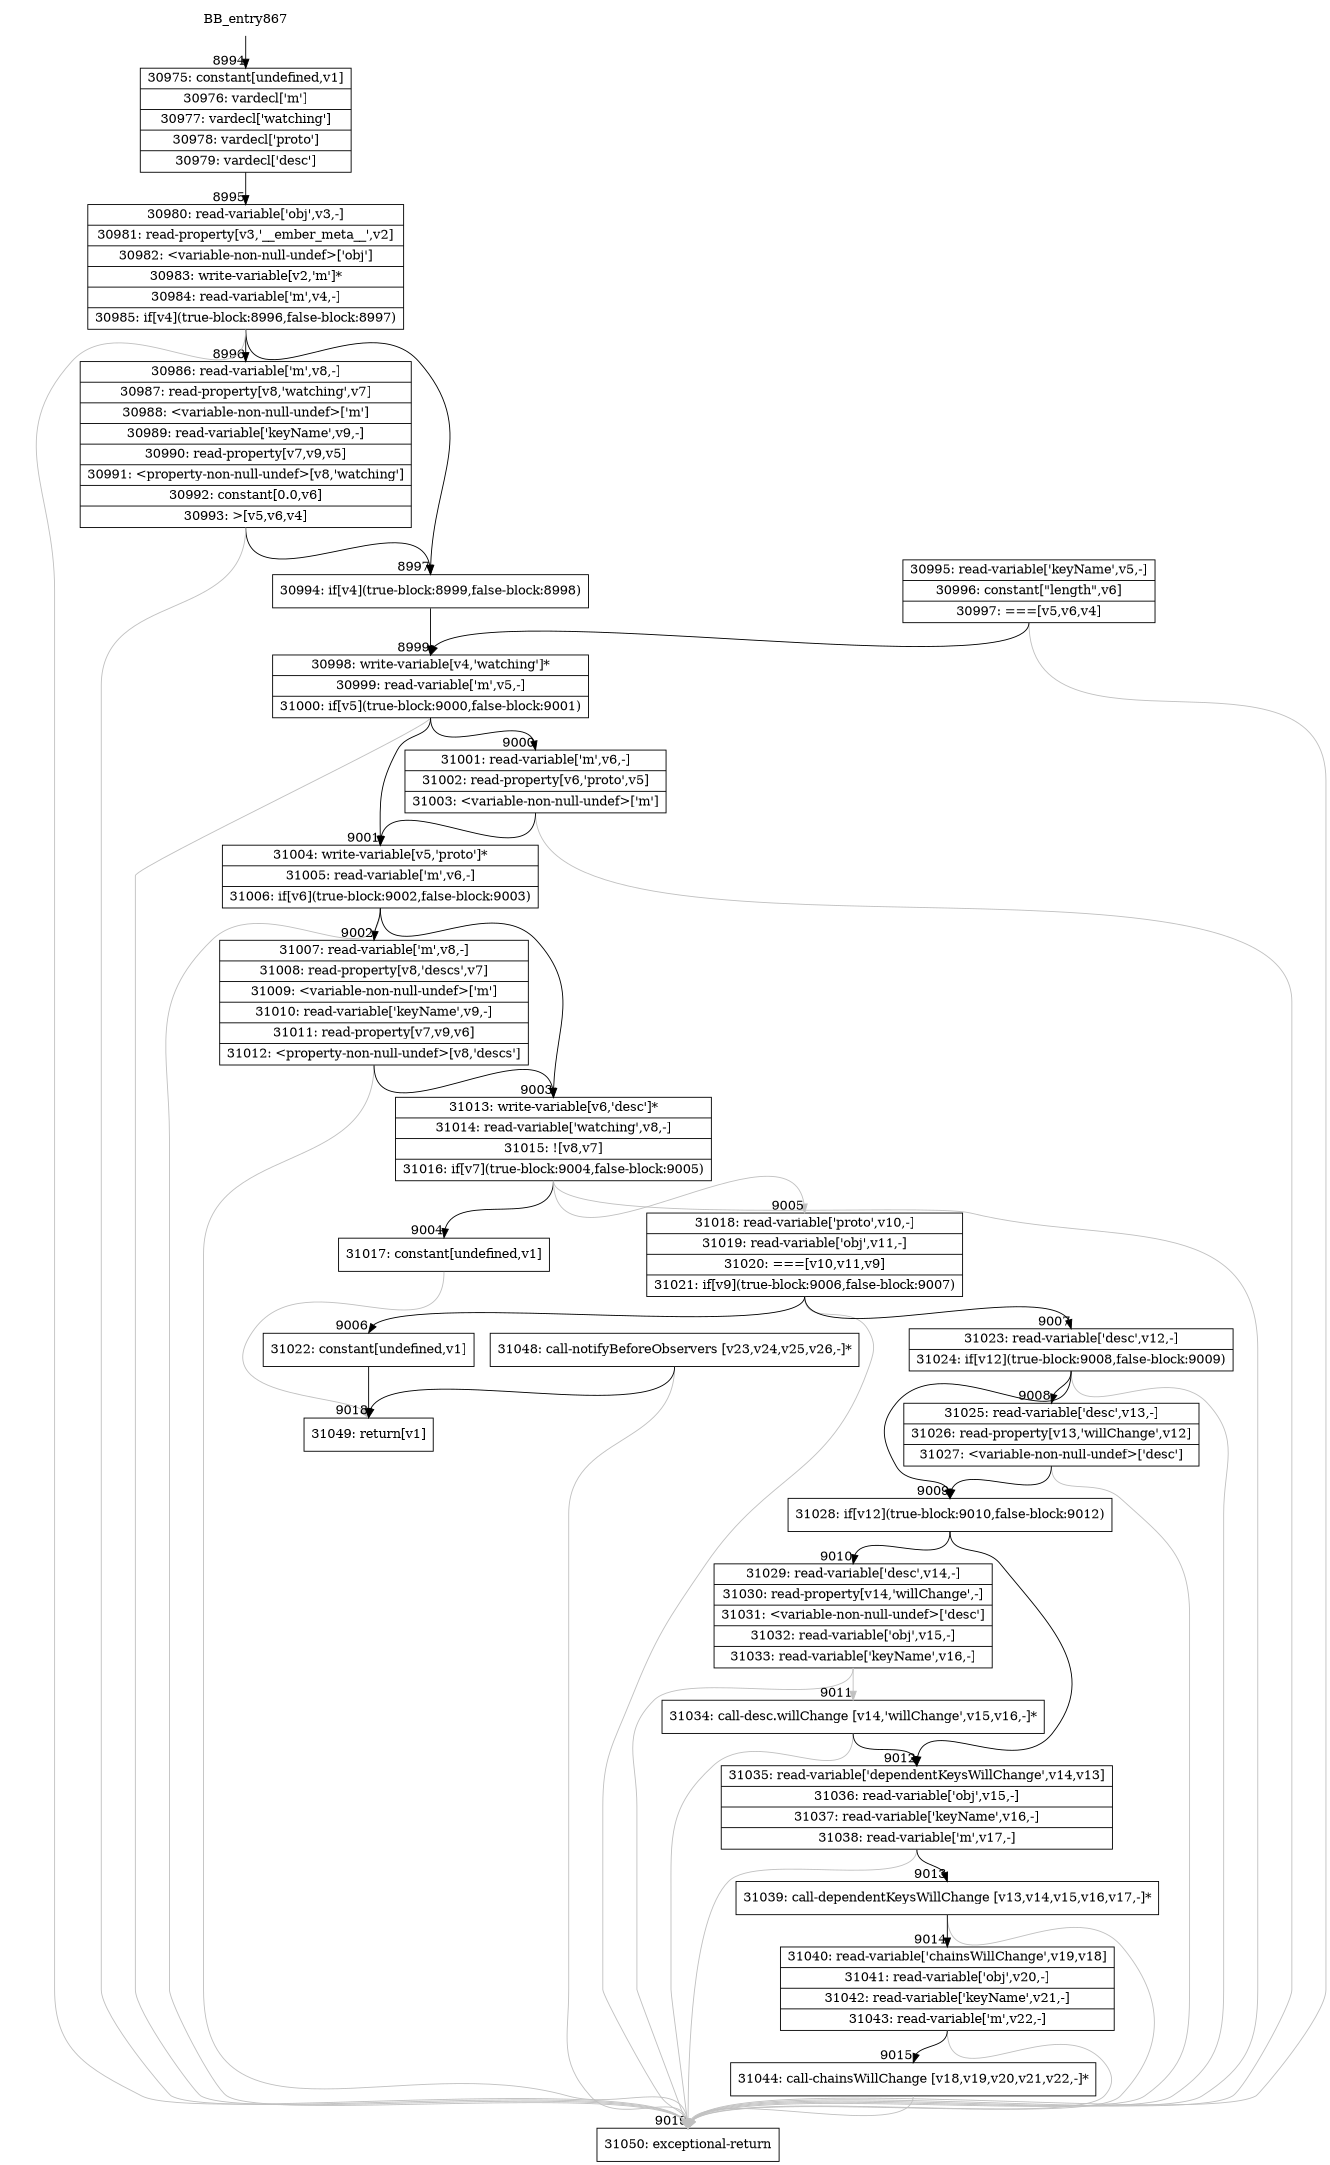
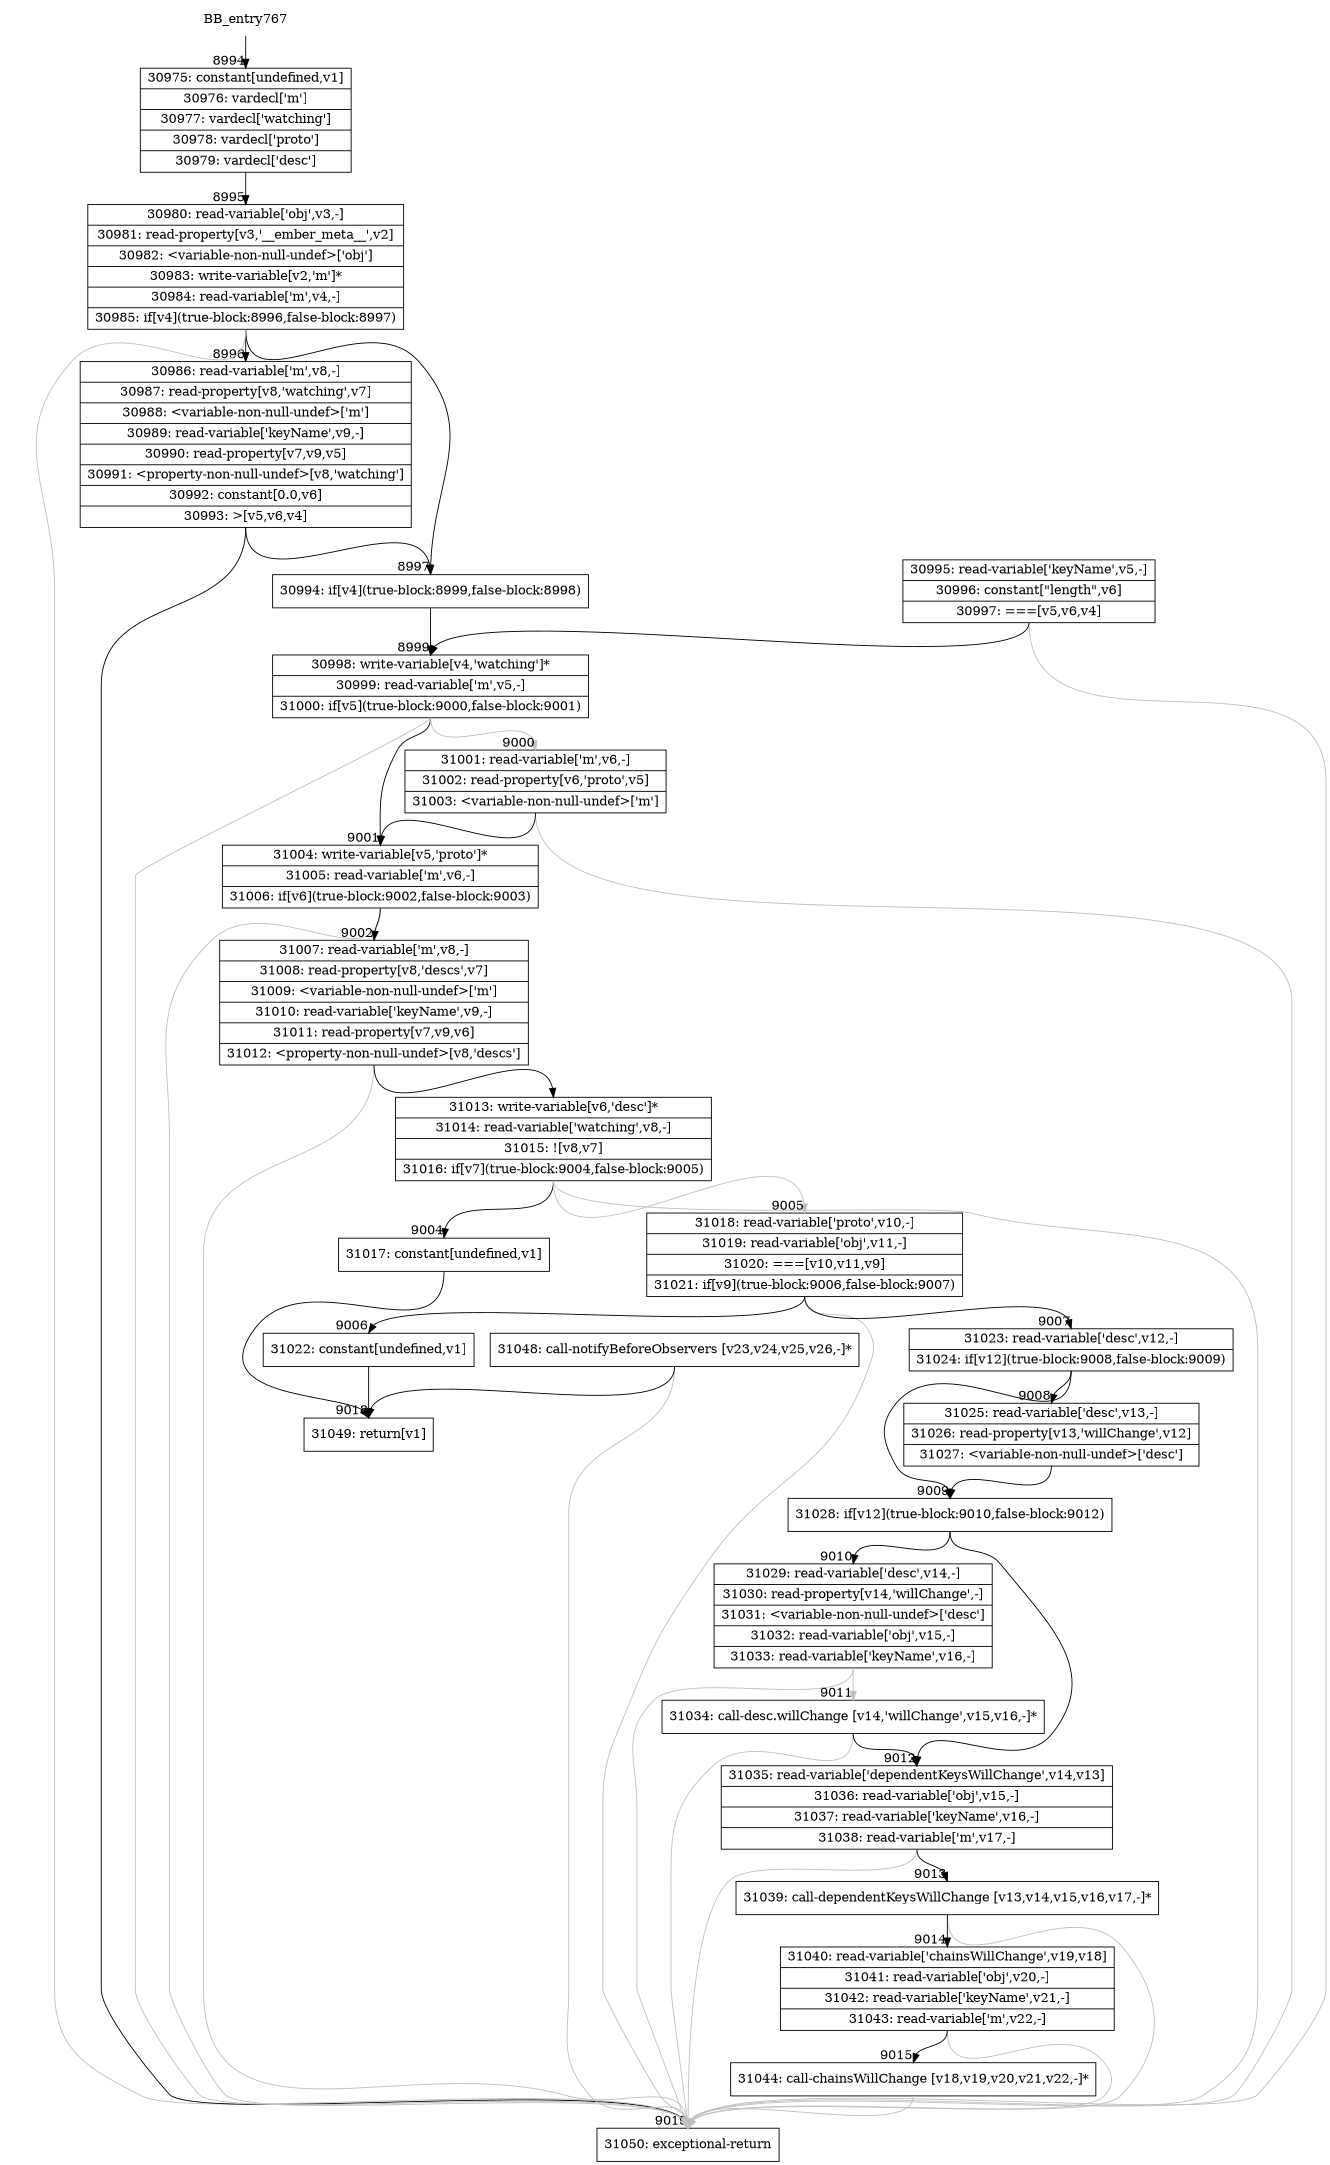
(246, 20) -> (246, 20)
(479, 735) -> (479, 735)
(526, 934) -> none
(275, 1312) -> (275, 1312)
(101, 1545) -> (101, 1545)
(1224, 1919) -> none
(1190, 1978) -> none
